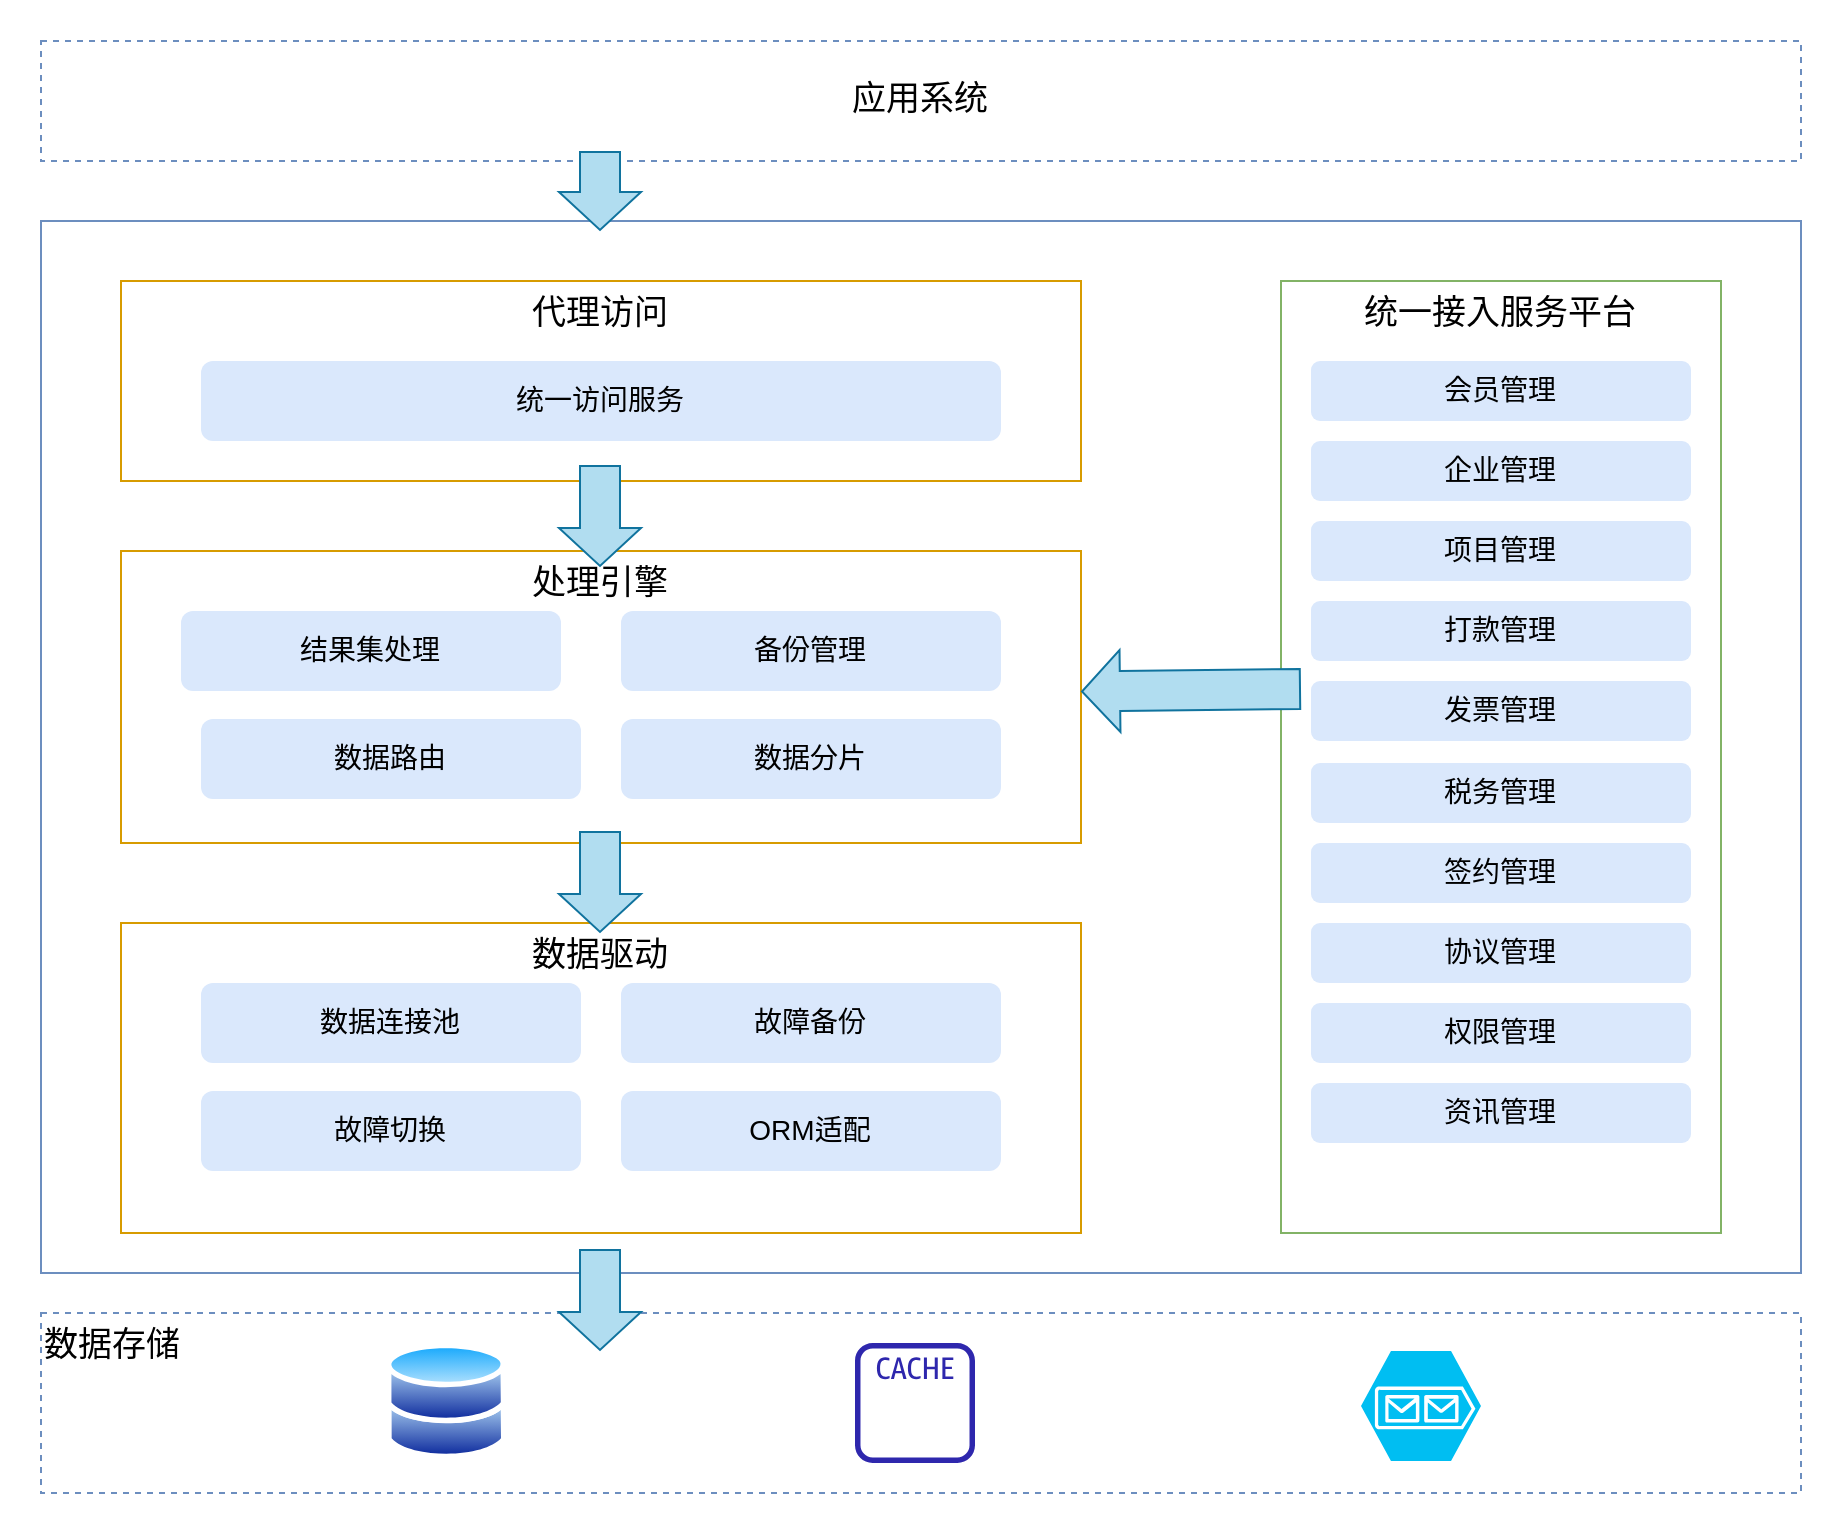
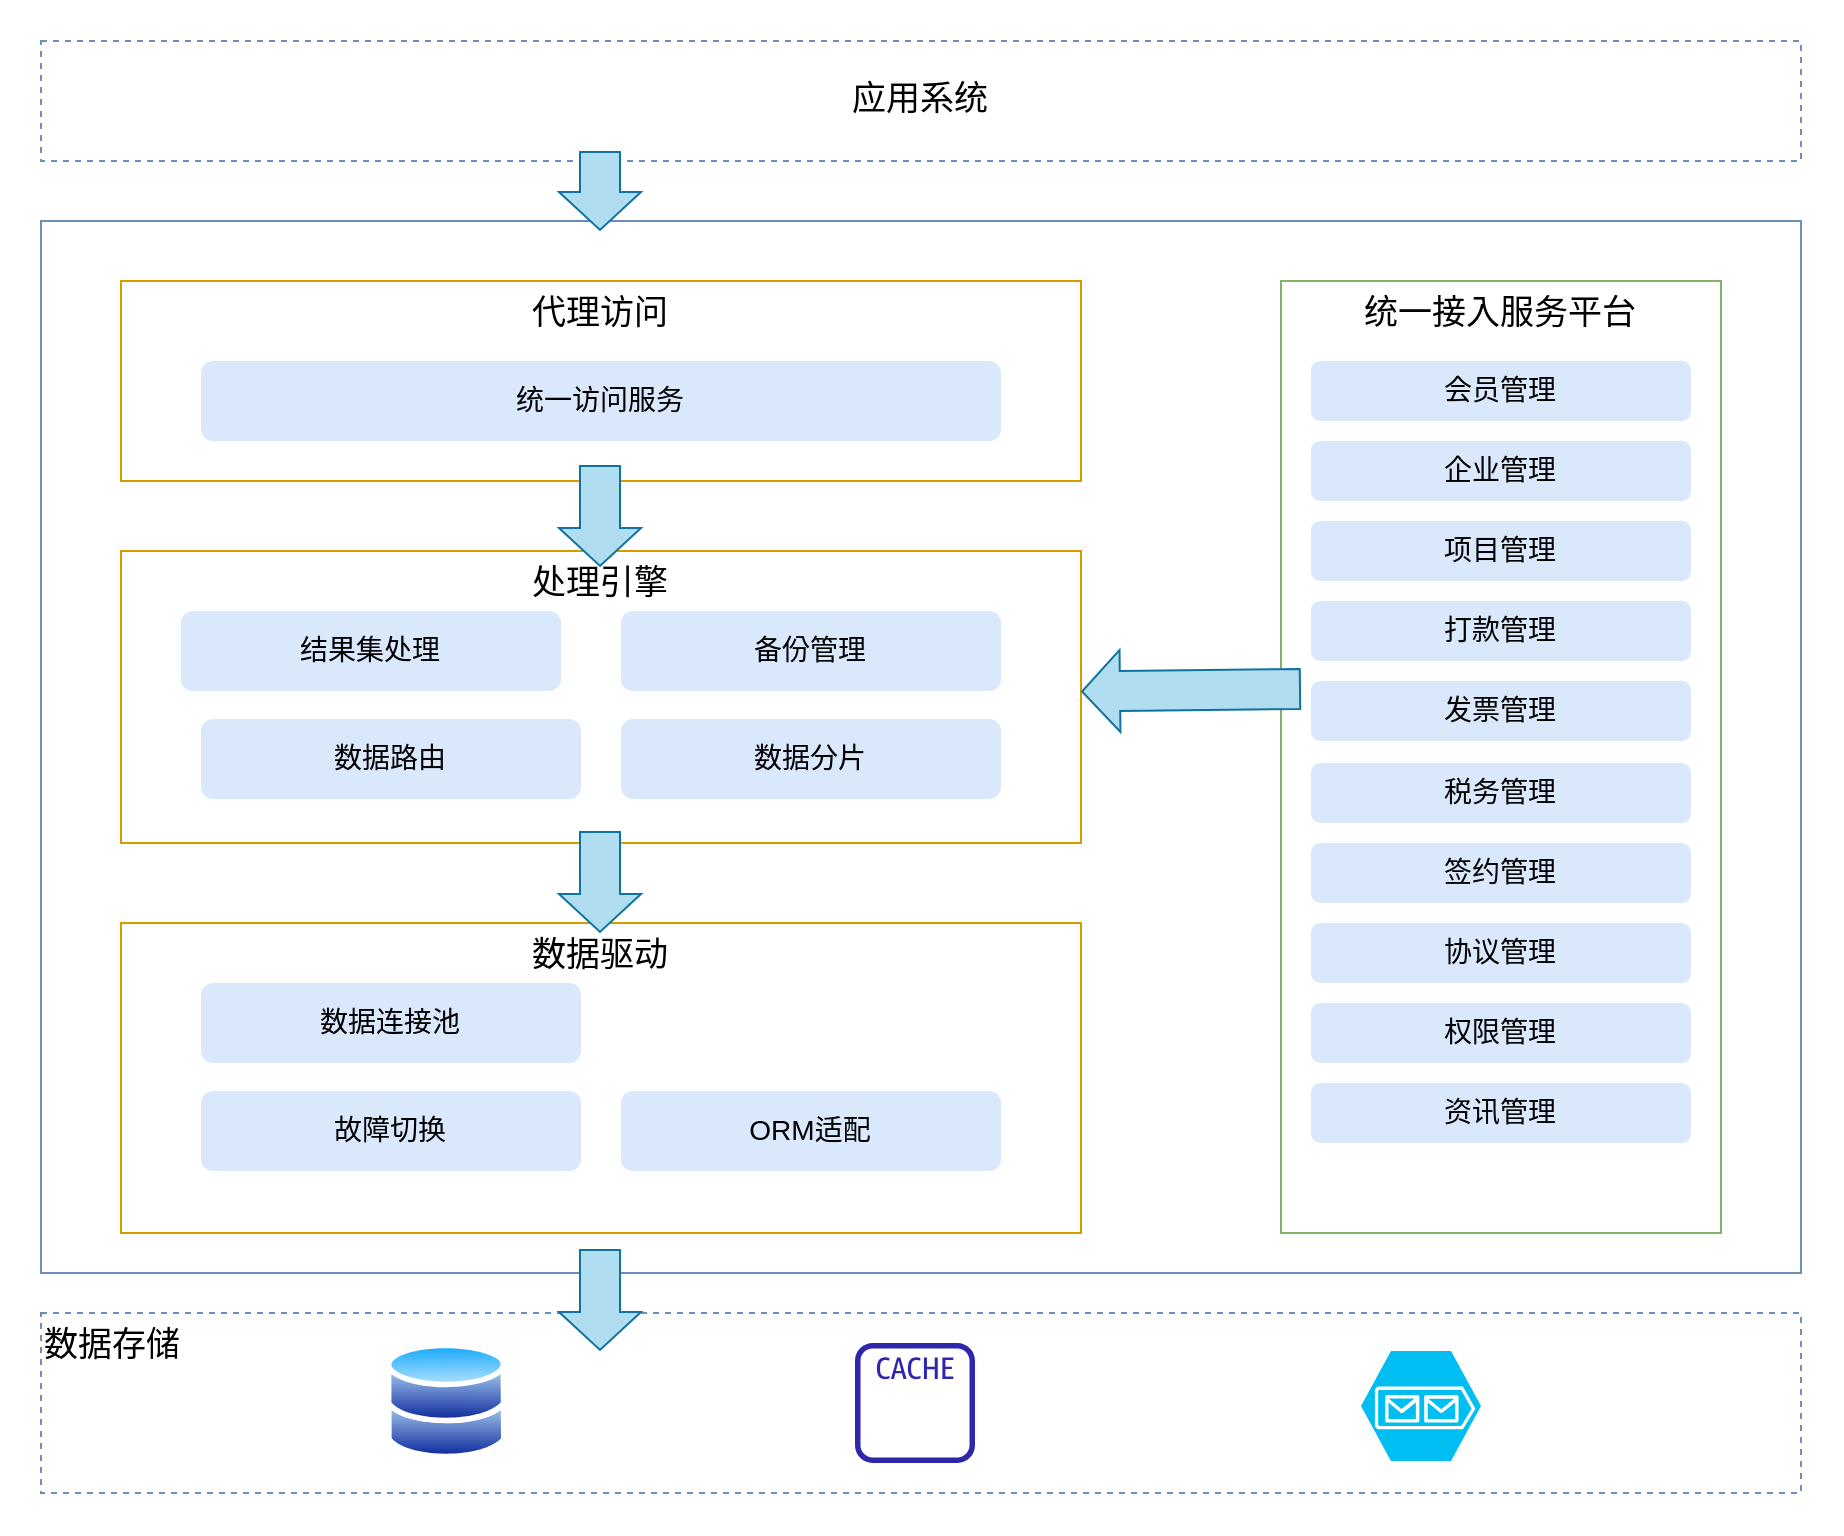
(811, 1023) -> none
